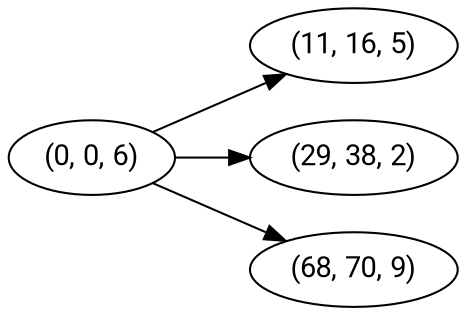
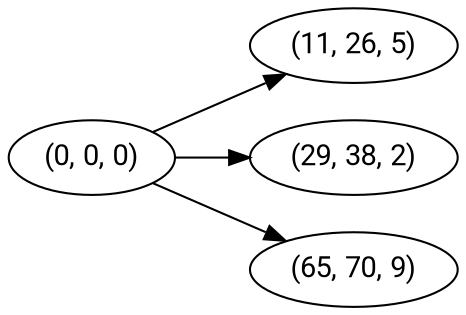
(354, 46) -> (354, 46)
(92, 158) -> (92, 158)
(354, 270) -> (354, 270)
